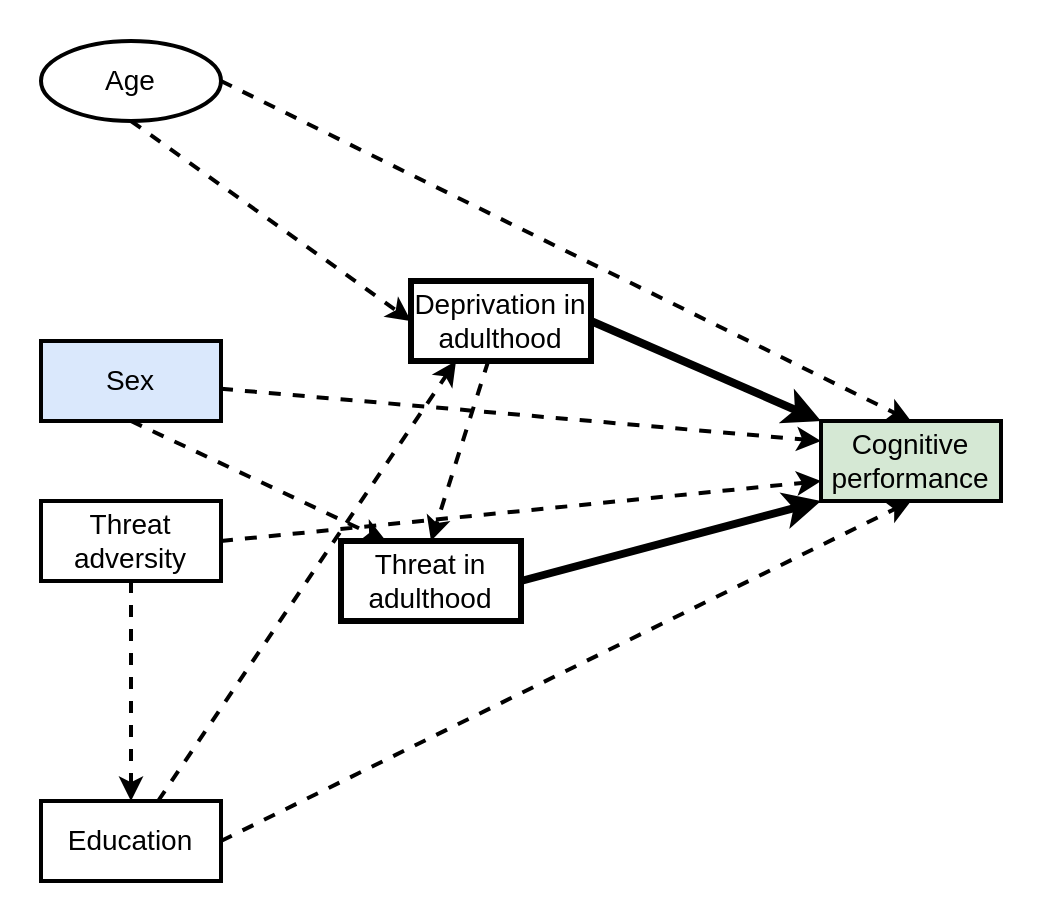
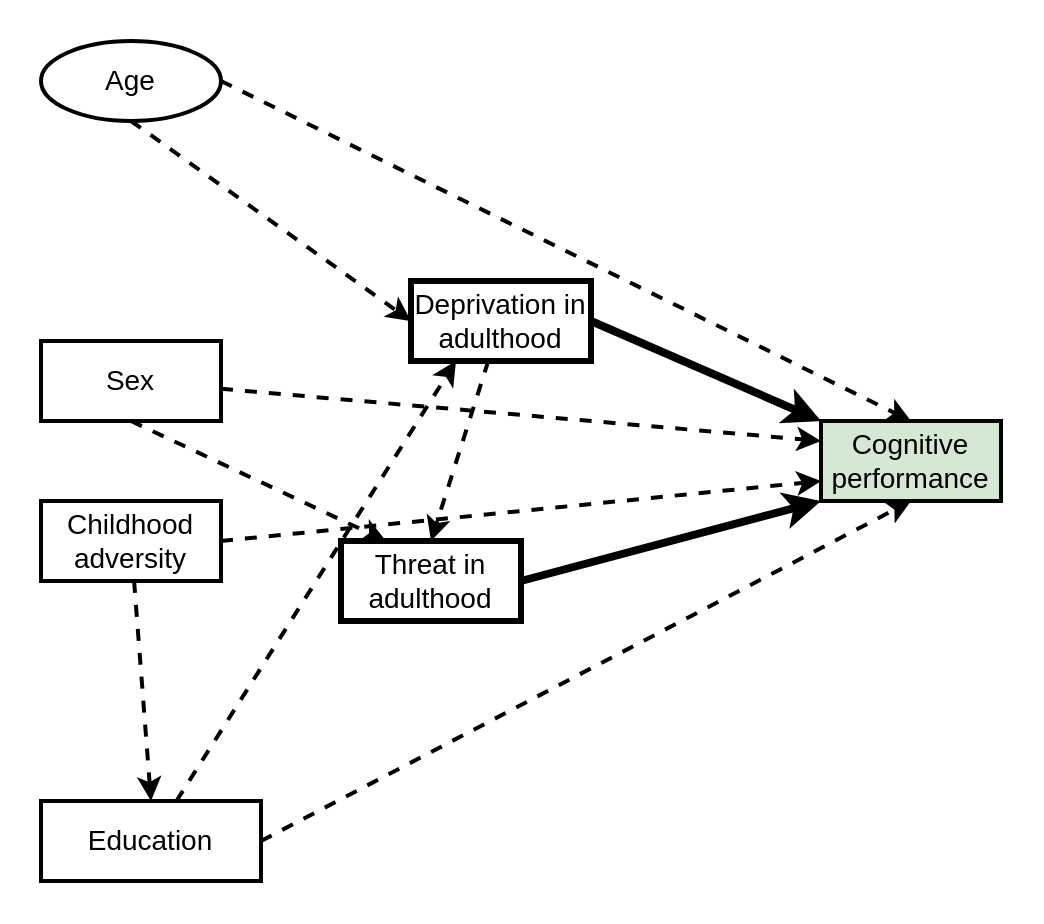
(131, 381) -> (131, 381)
(131, 541) -> (131, 541)
(131, 841) -> (151, 841)
